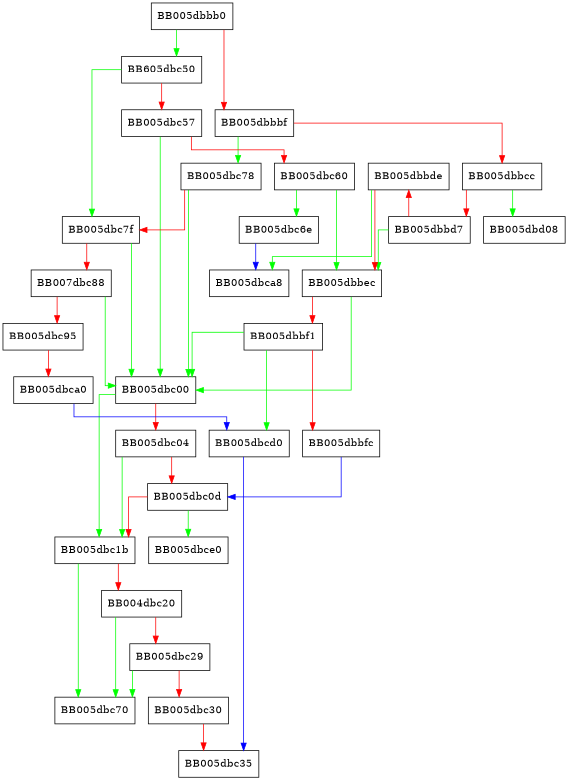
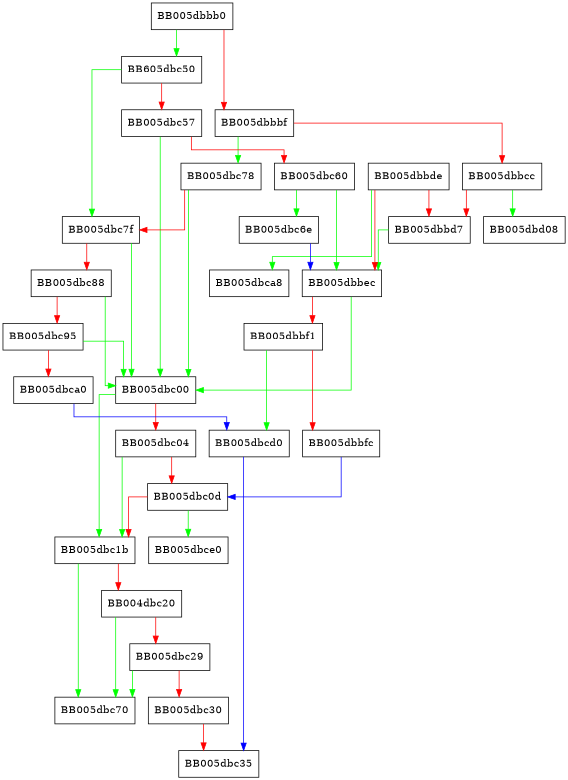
(409, 207) -> (429, 199)
(256, 253) -> (310, 252)
(71, 283) -> (71, 283)
(199, 332) -> (117, 341)
